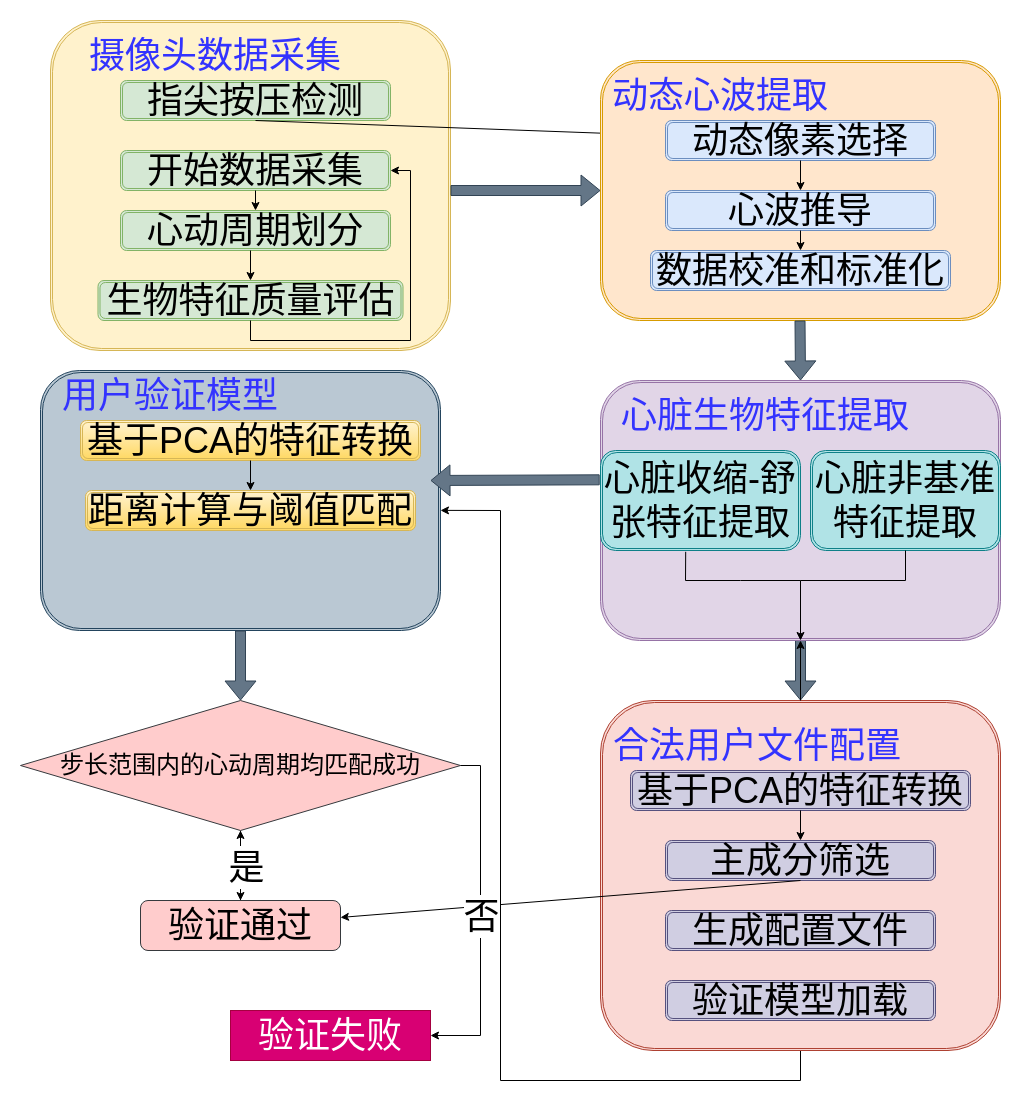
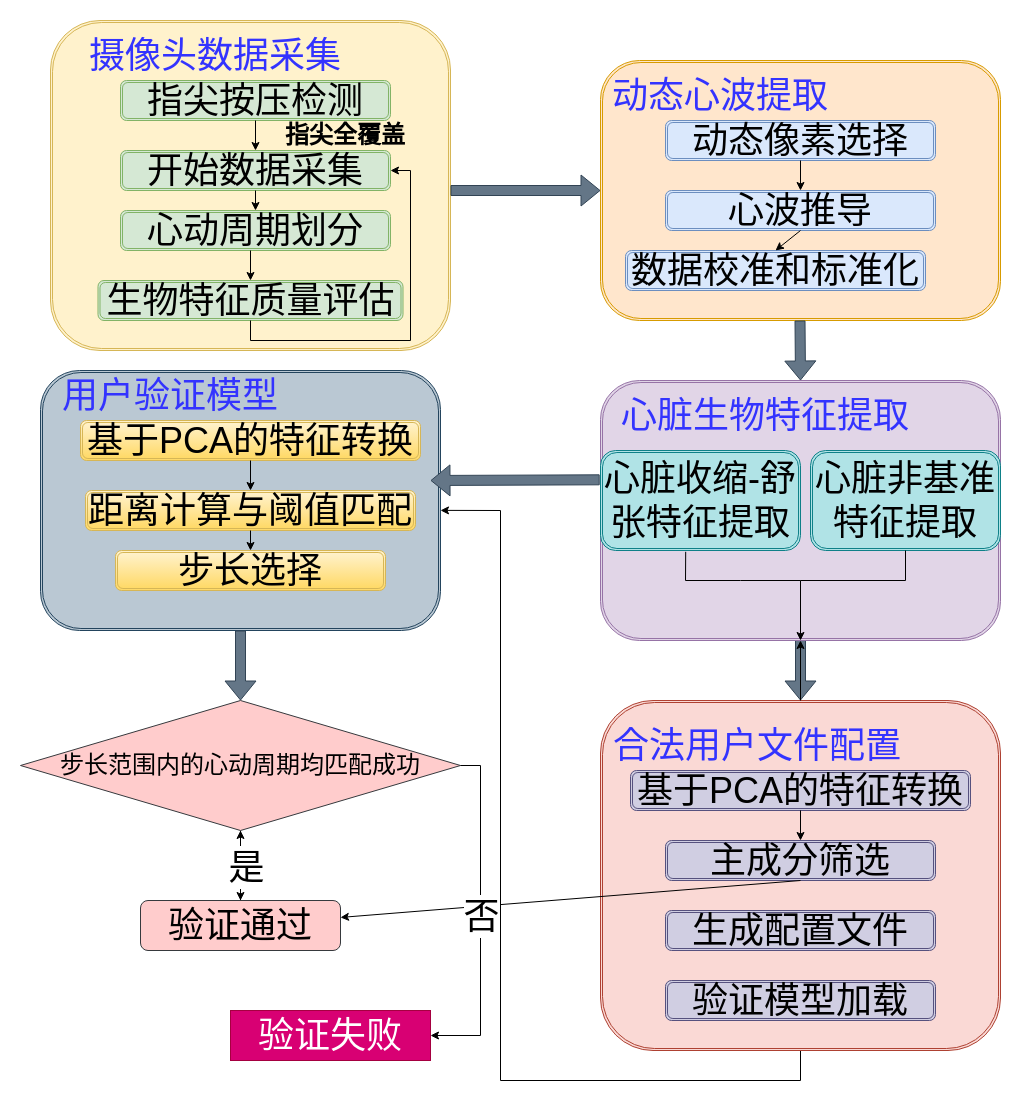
(428, 127) -> (256, 132)
none -> (346, 136)
(801, 271) -> (776, 271)
none -> (251, 537)
none -> (251, 571)
